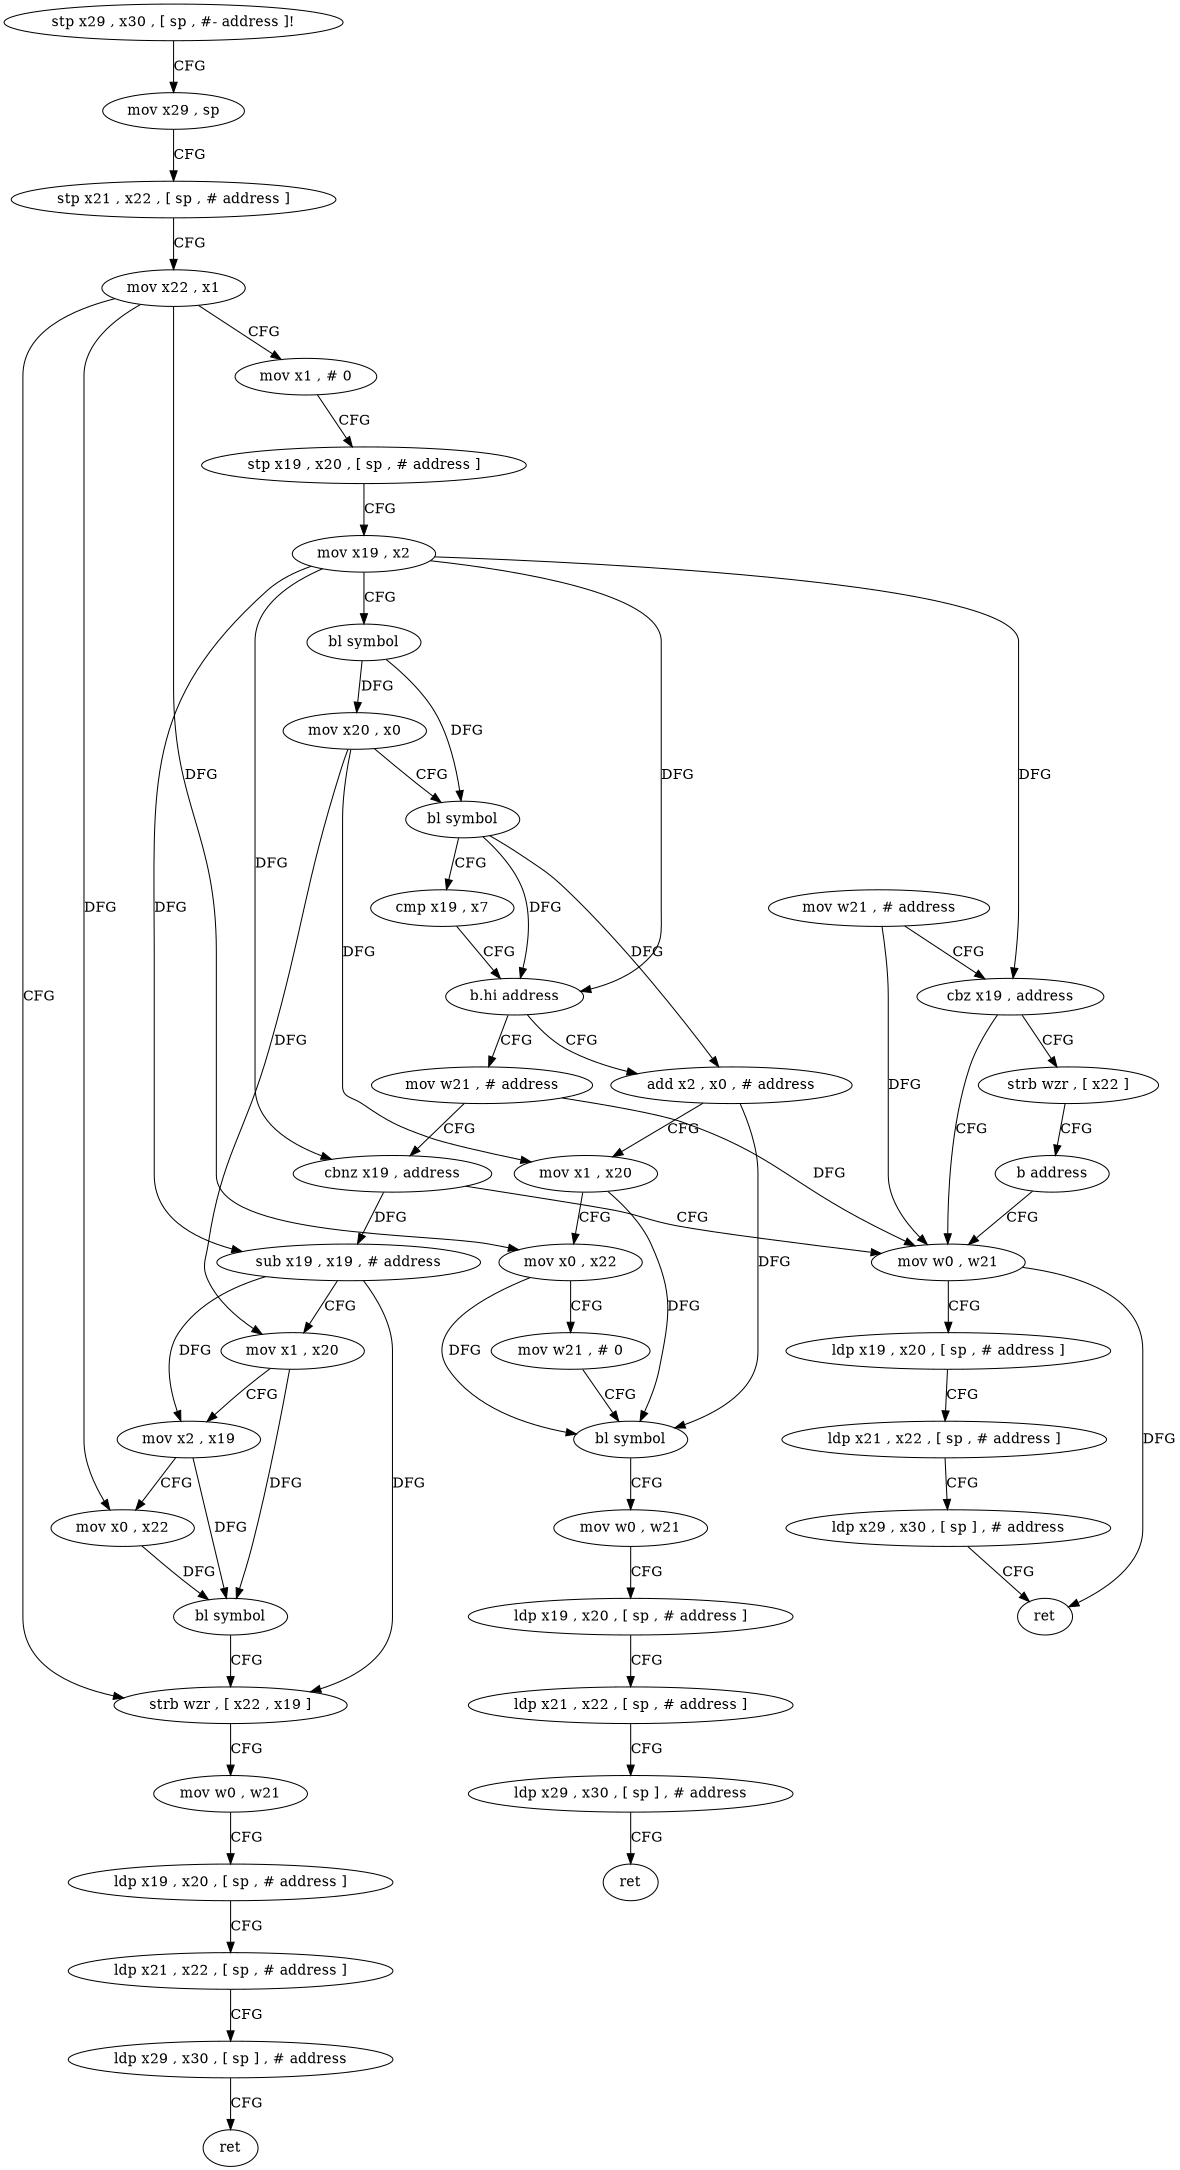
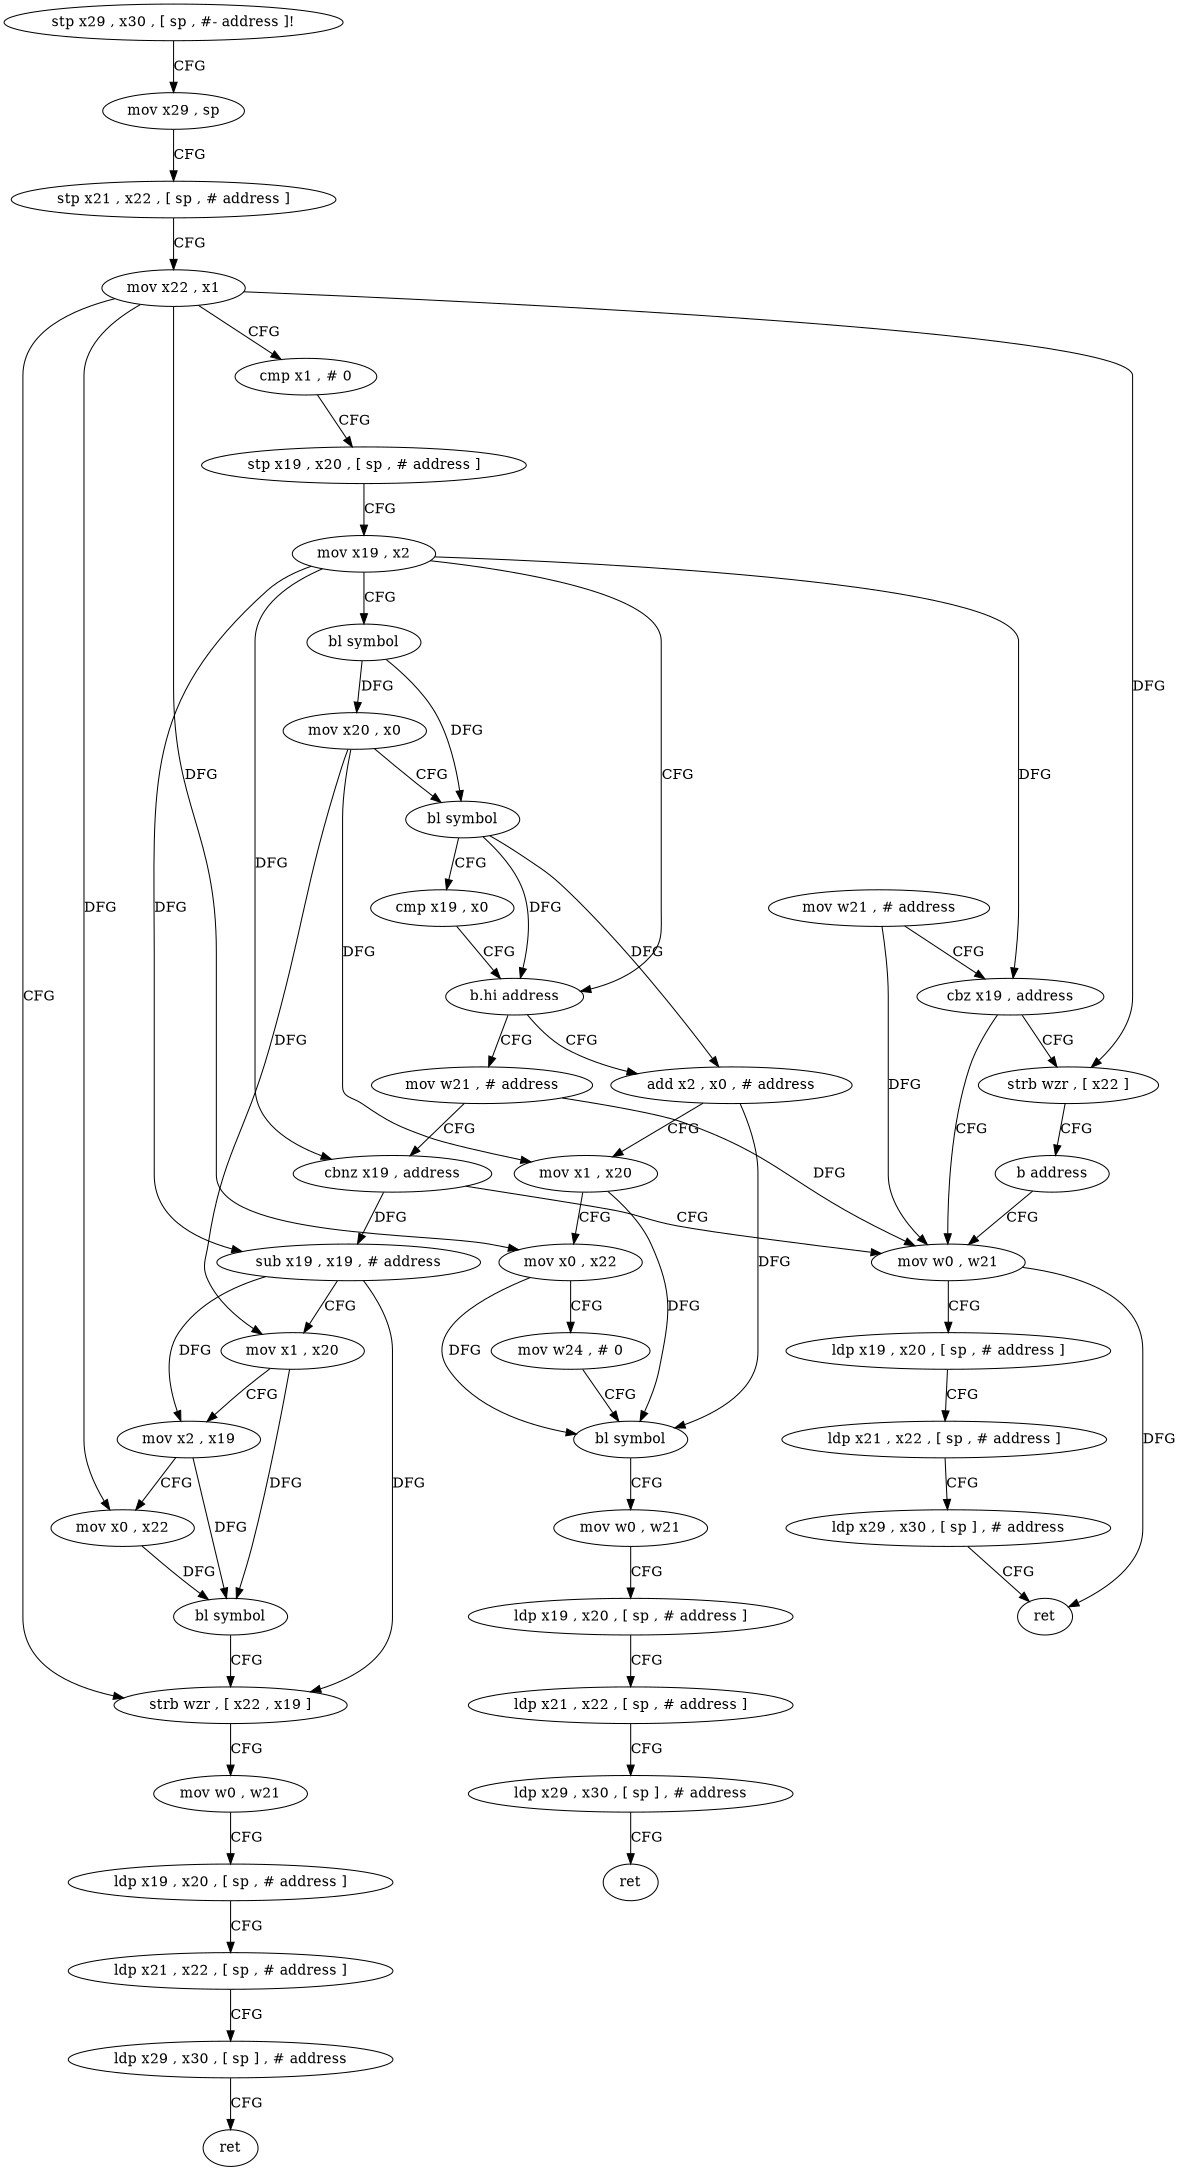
none -> (1037, 347)
(306, 377) -> (306, 377)
(678, 775) -> (678, 775)
(442, 908) -> (442, 908)
(571, 1351) -> (571, 1351)
